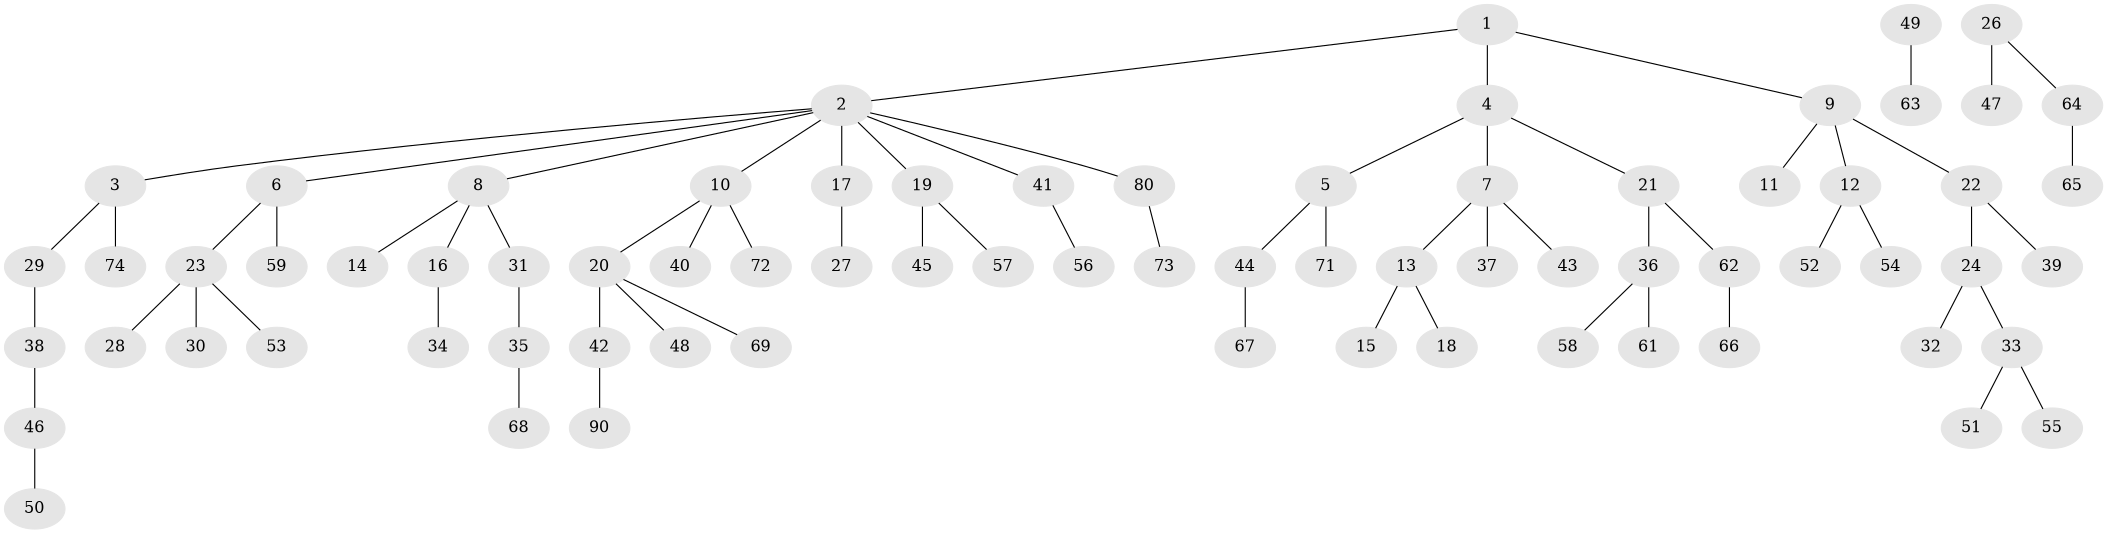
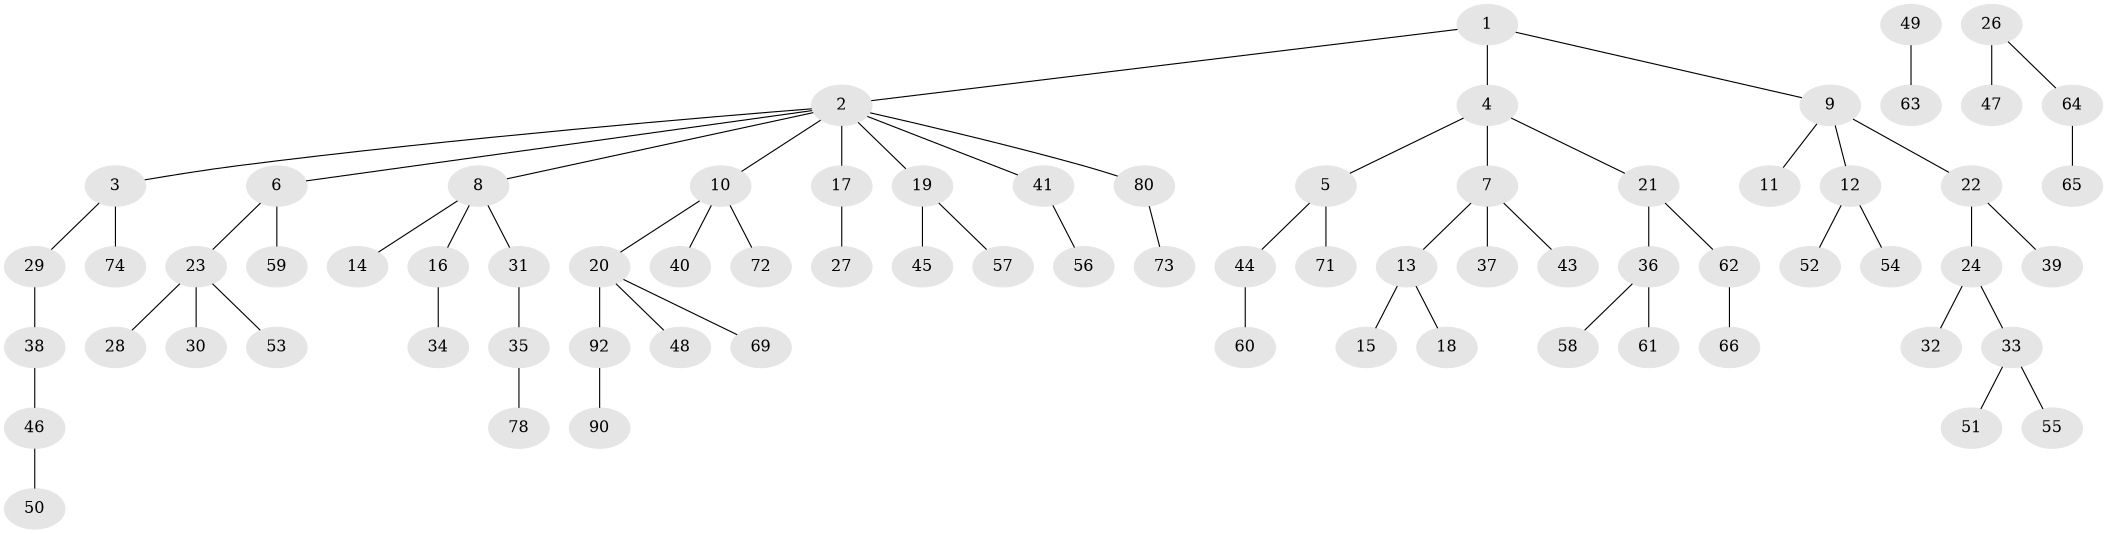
(600, 347) -> (600, 347)
(1245, 347) -> (1245, 347)
(519, 428) -> (519, 428)
